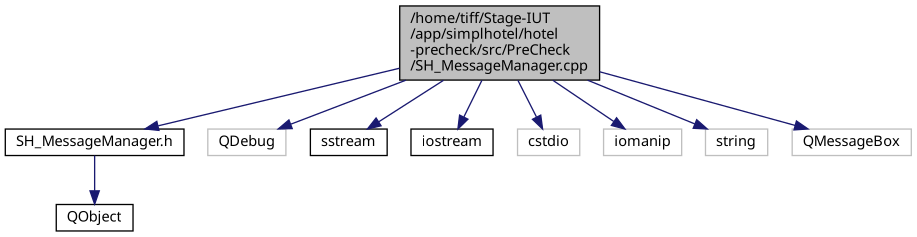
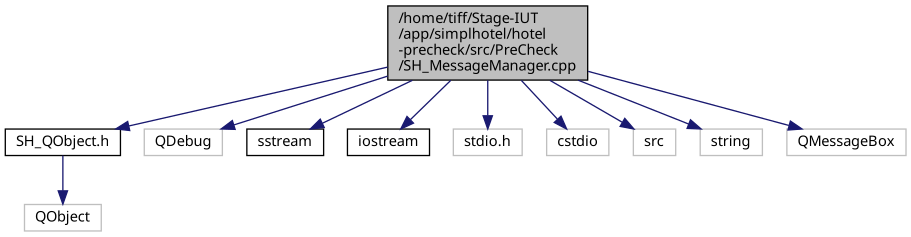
(95, 142) -> (63, 142)
none -> (488, 142)
(643, 142) -> (655, 142)
(95, 218) -> (63, 218)
